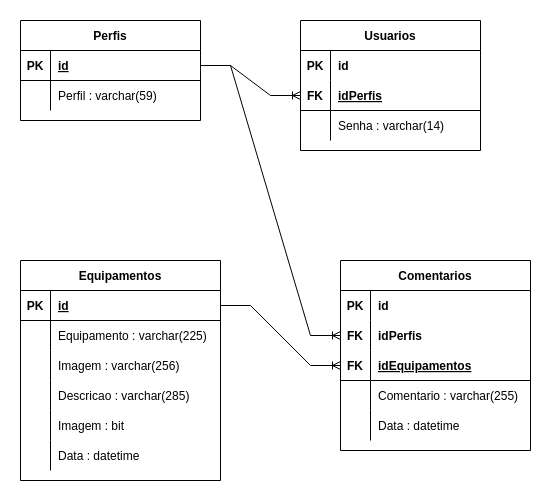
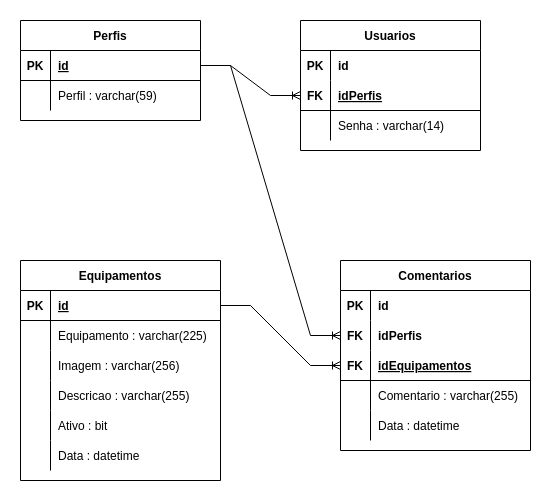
(132, 396) -> (132, 396)
(92, 426) -> (87, 426)
